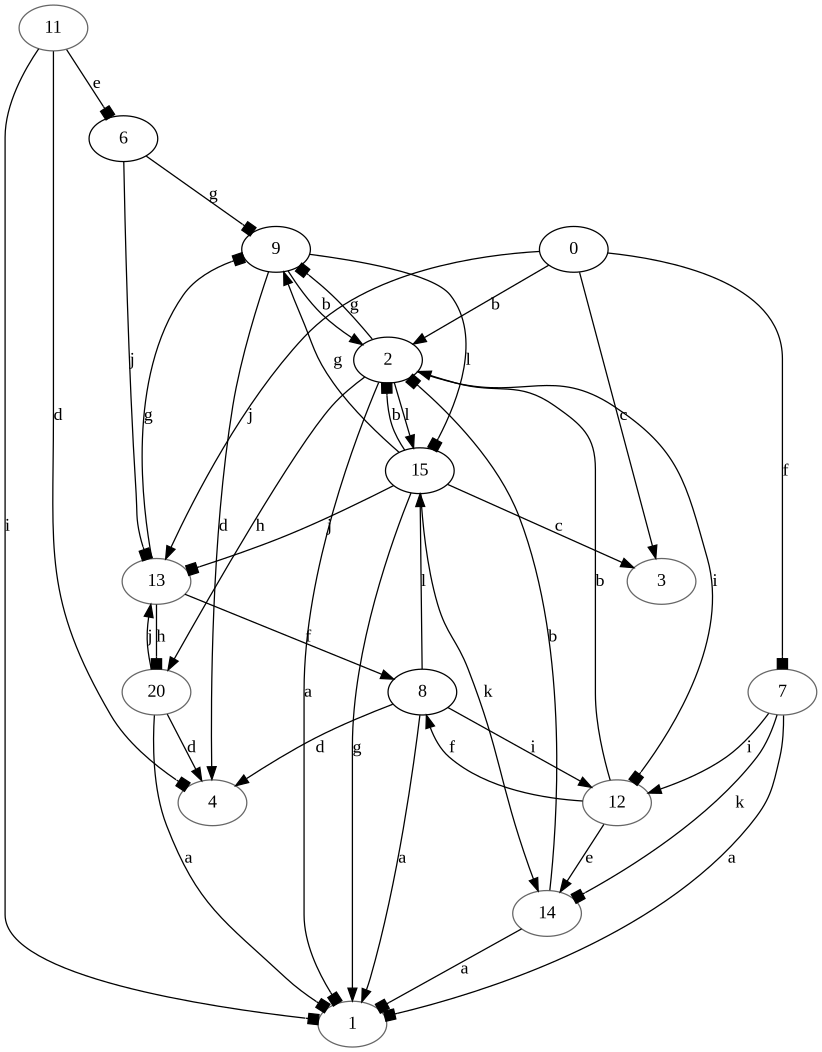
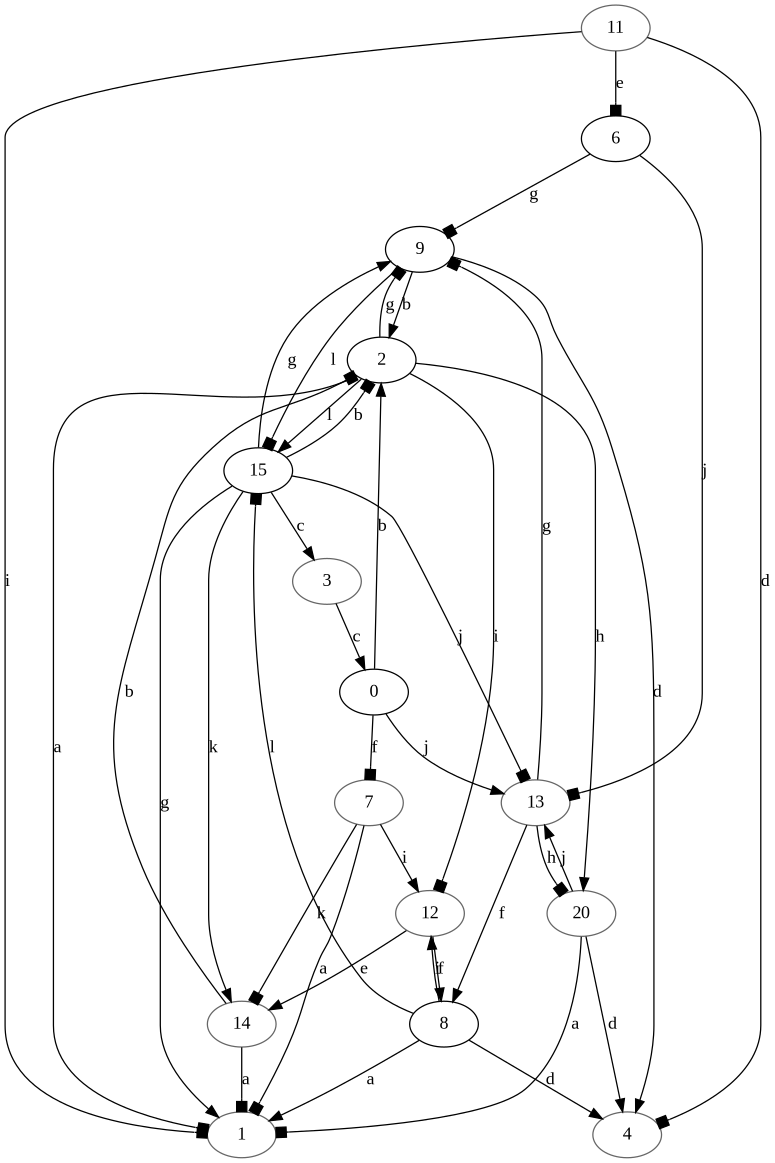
(612, 395) -> (348, 631)
(595, 521) -> none
(421, 588) -> (276, 783)
